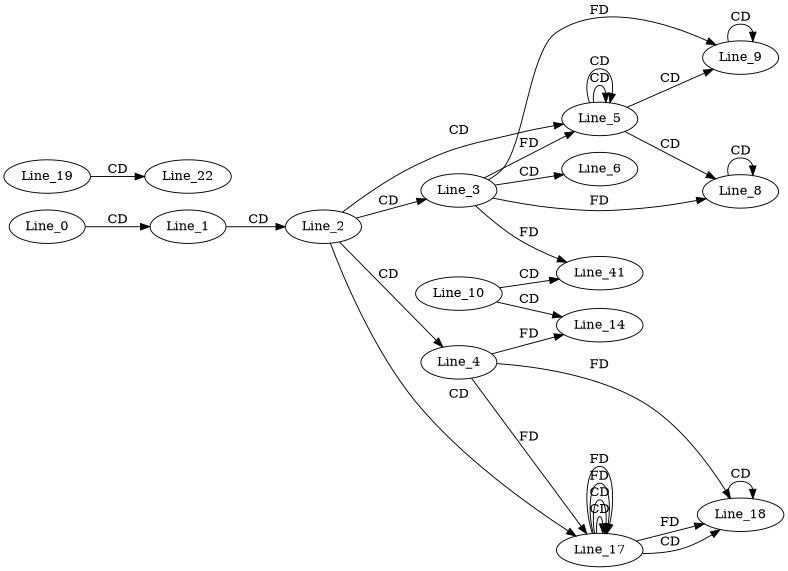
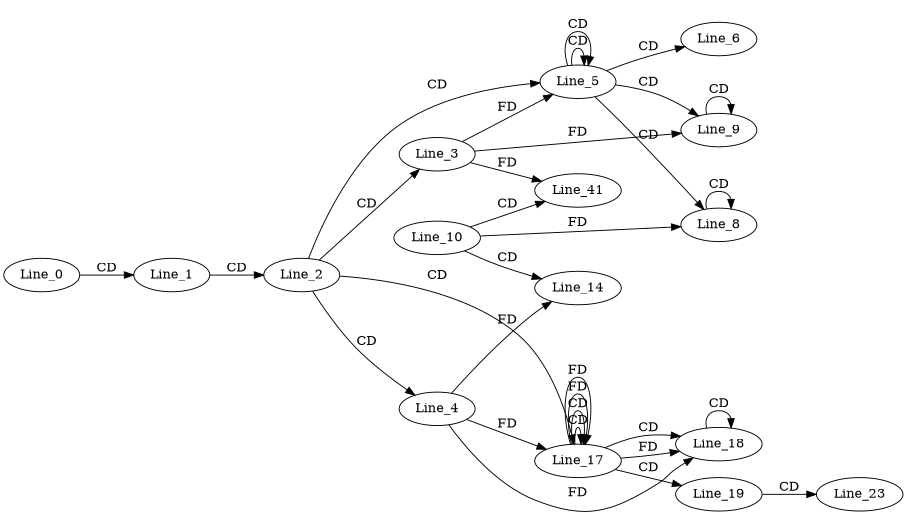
(188, 177) -> (860, 494)
(525, 180) -> (641, 59)
(595, 211) -> (576, 232)
none -> (644, 477)
